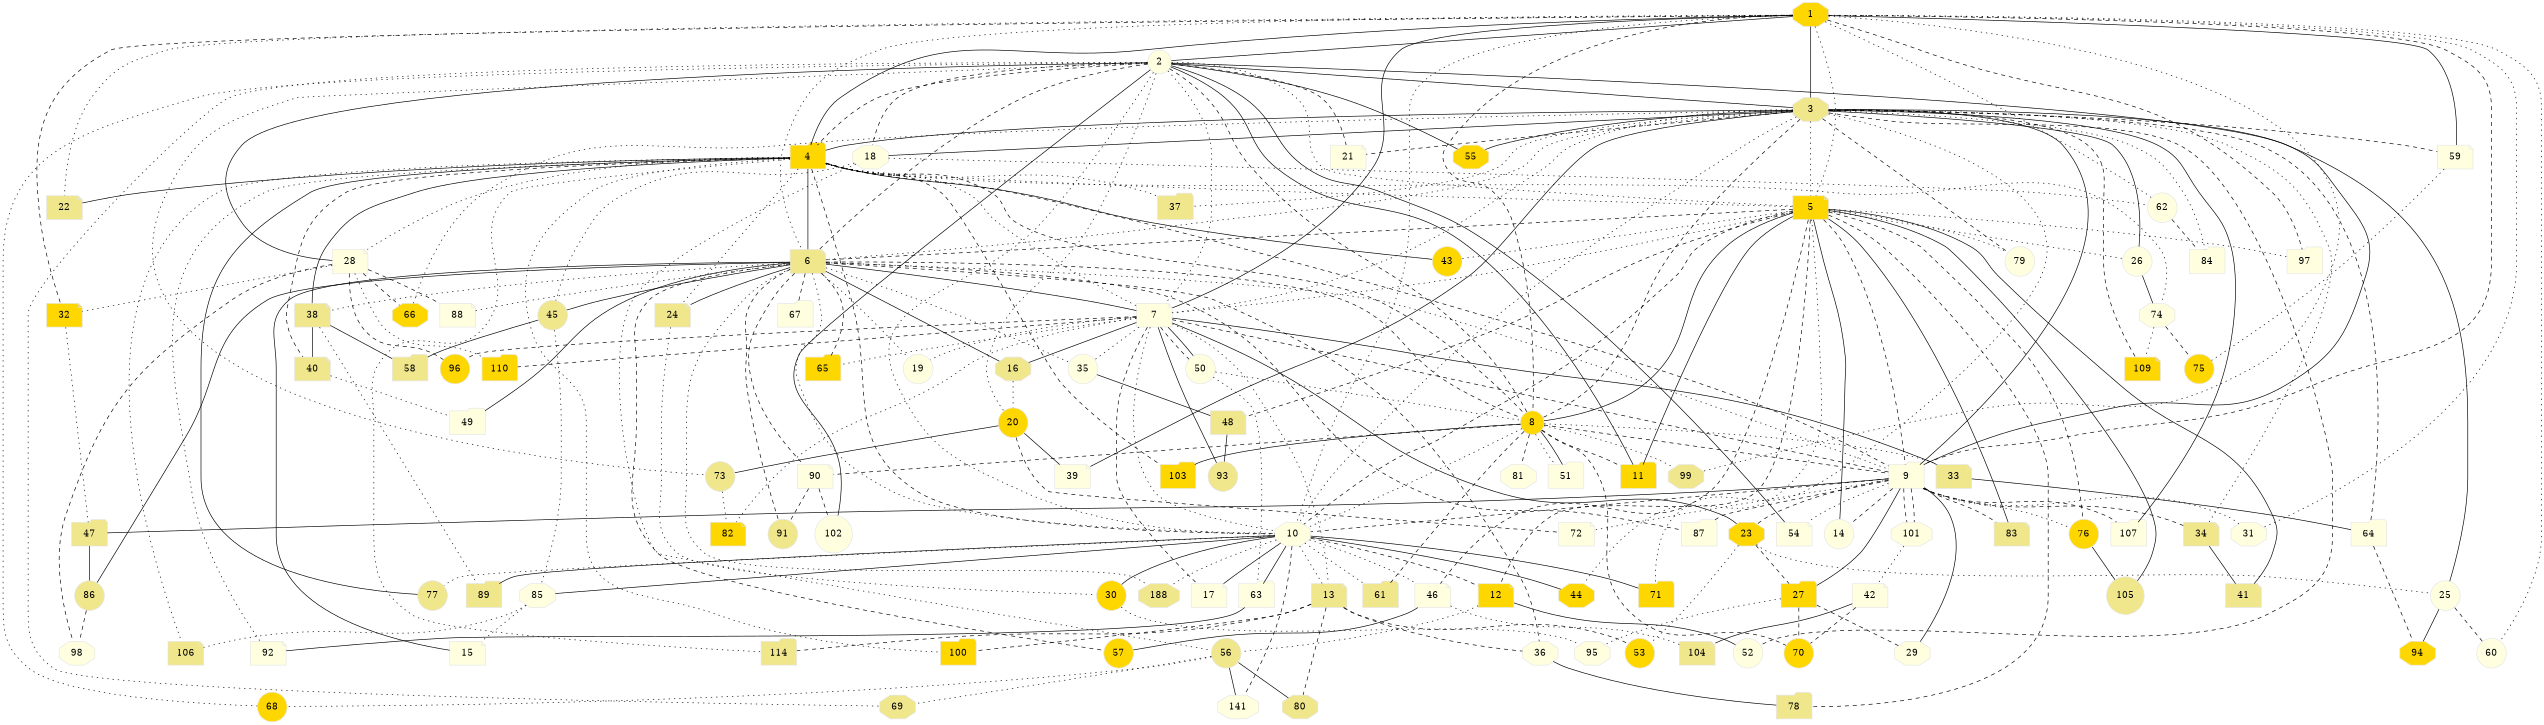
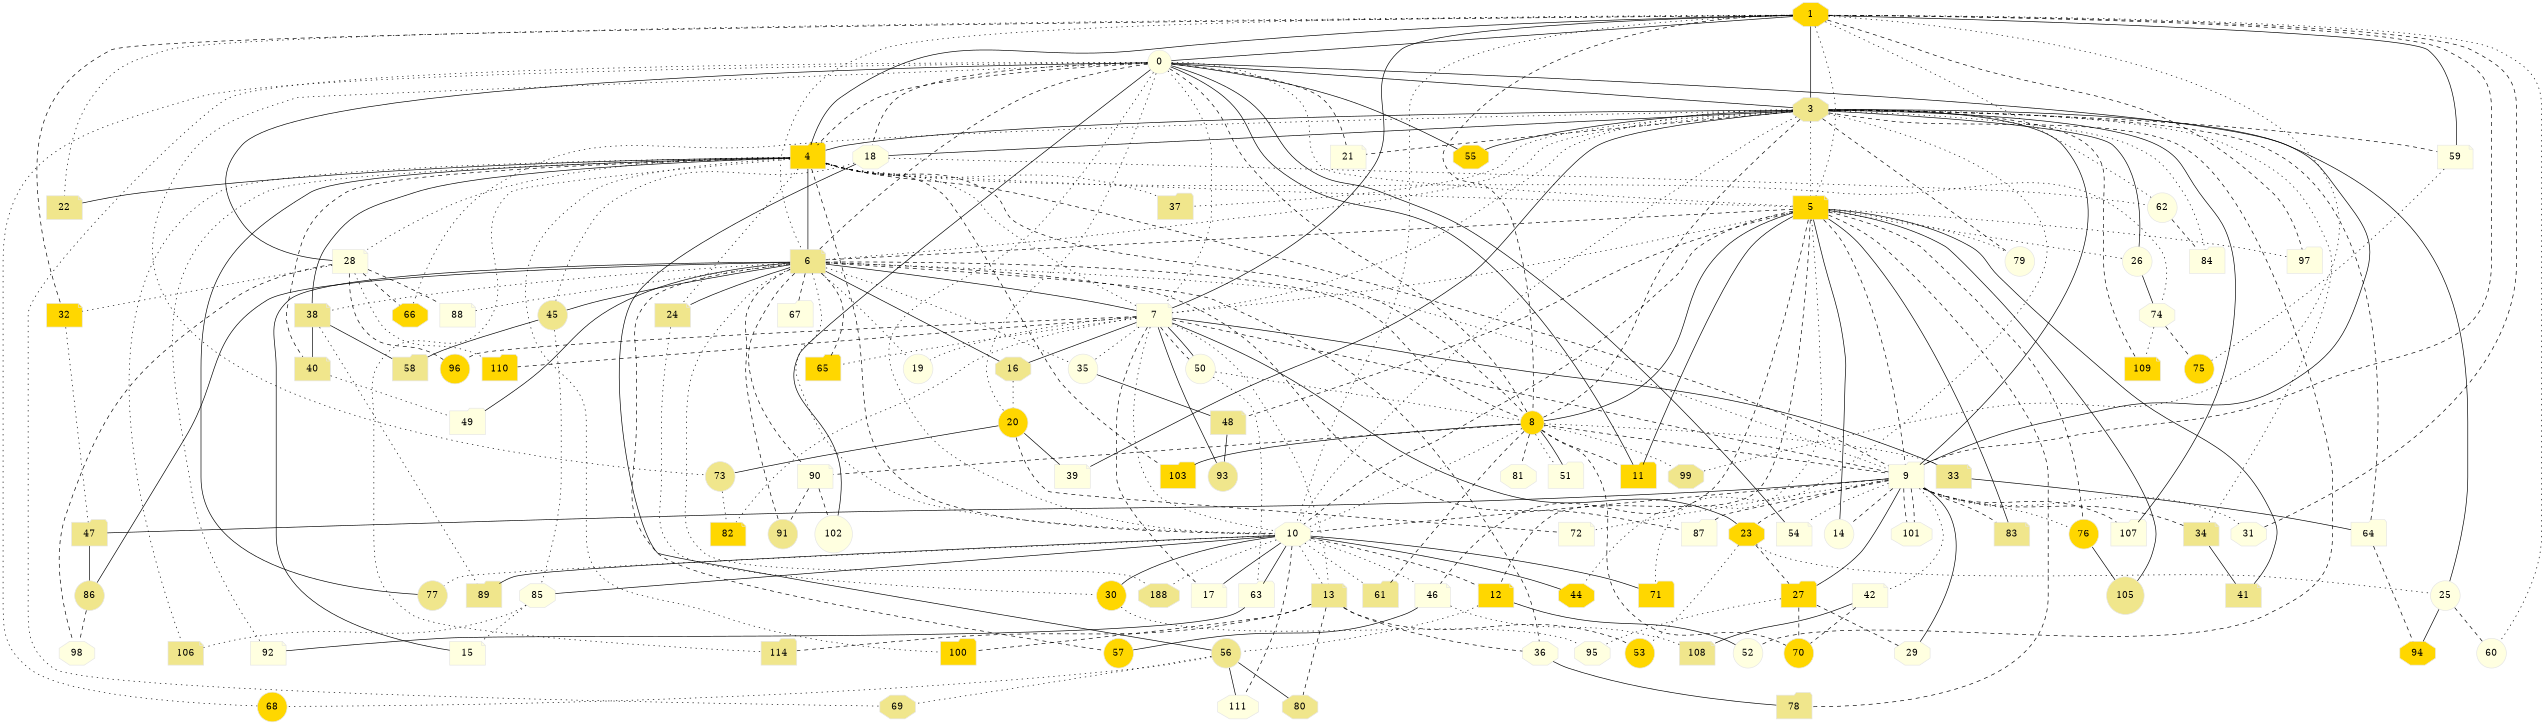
(2458, 47) -> (2458, 47)
(1160, 62) -> (1160, 62)
(1447, 261) -> none
(676, 557) -> (676, 557)
(1891, 565) -> (1940, 549)
(1697, 653) -> (1697, 653)
(1238, 707) -> (1238, 707)
